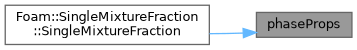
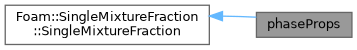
(226, 34) -> (240, 17)
